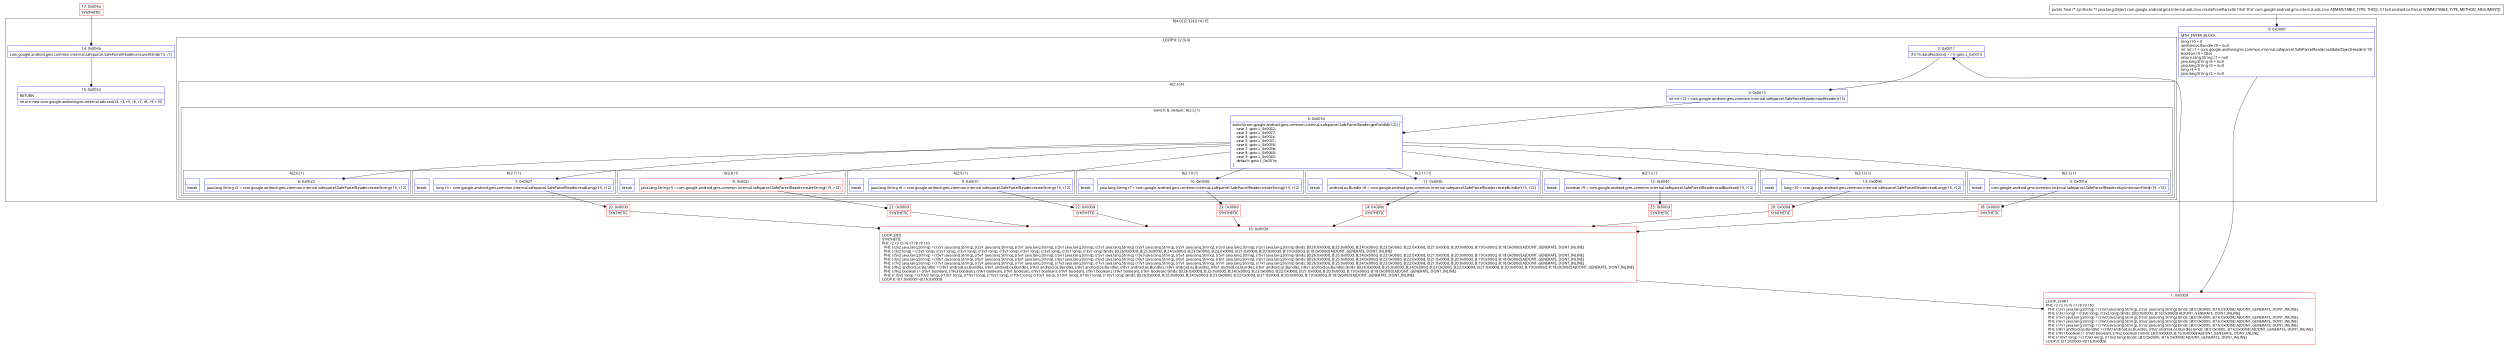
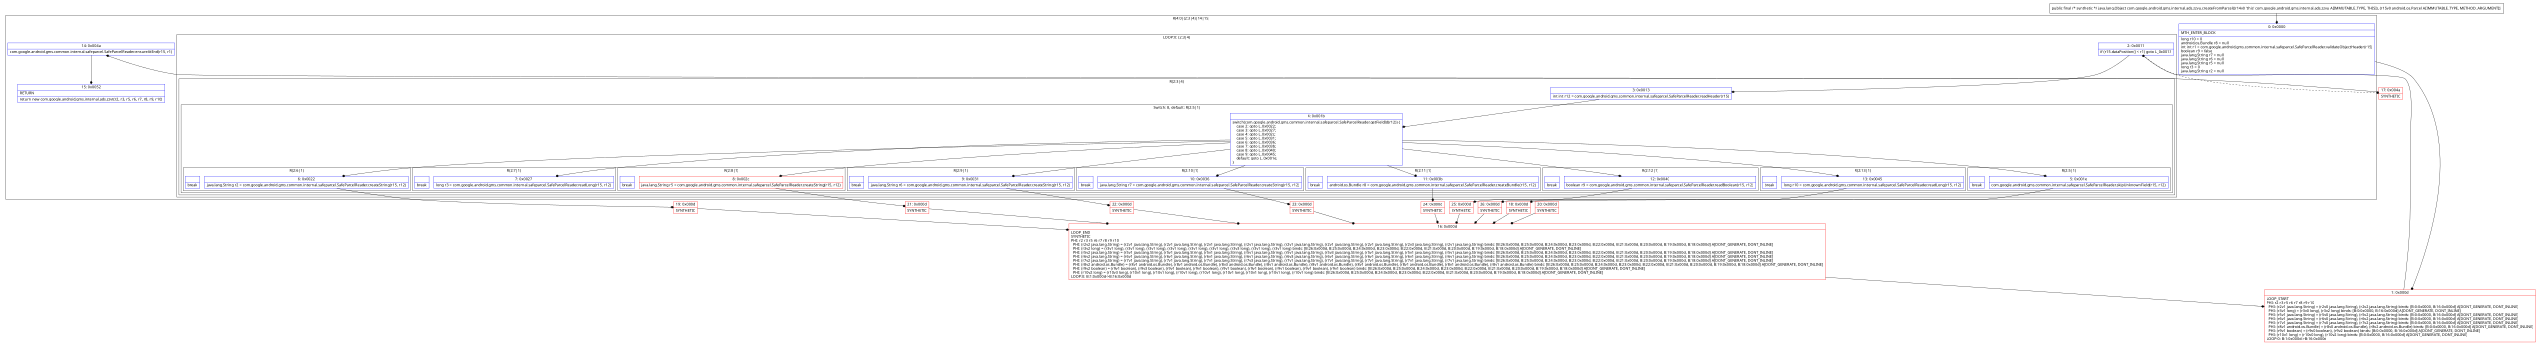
(2205, 58) -> (2202, 55)
none -> (2257, 87)
(575, 199) -> none
none -> (686, 208)
none -> (1458, 218)
